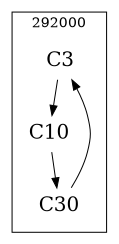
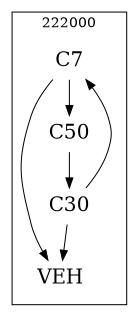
(59, 24) -> (69, 24)
(60, 61) -> (69, 61)
(49, 134) -> (69, 134)
none -> (60, 279)
